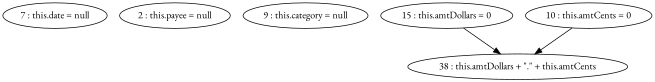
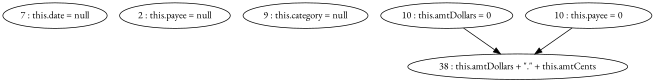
(447, 16) -> (447, 16)
(589, 16) -> (589, 16)
